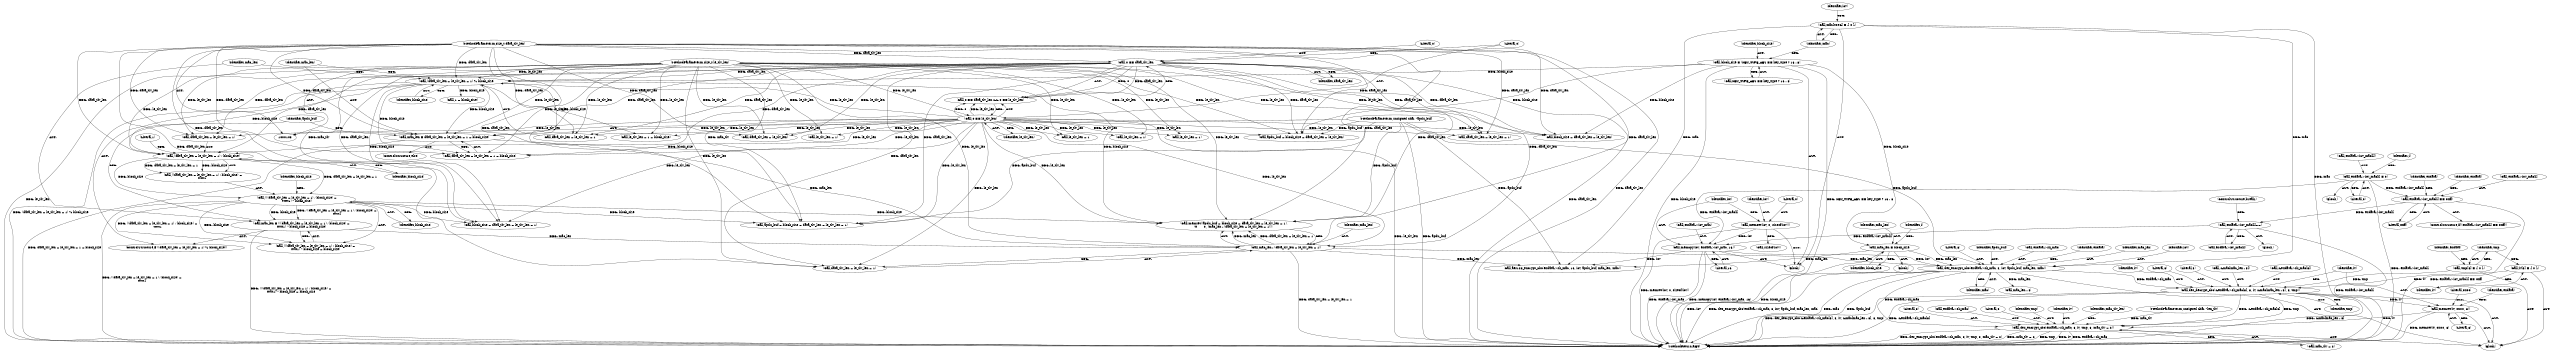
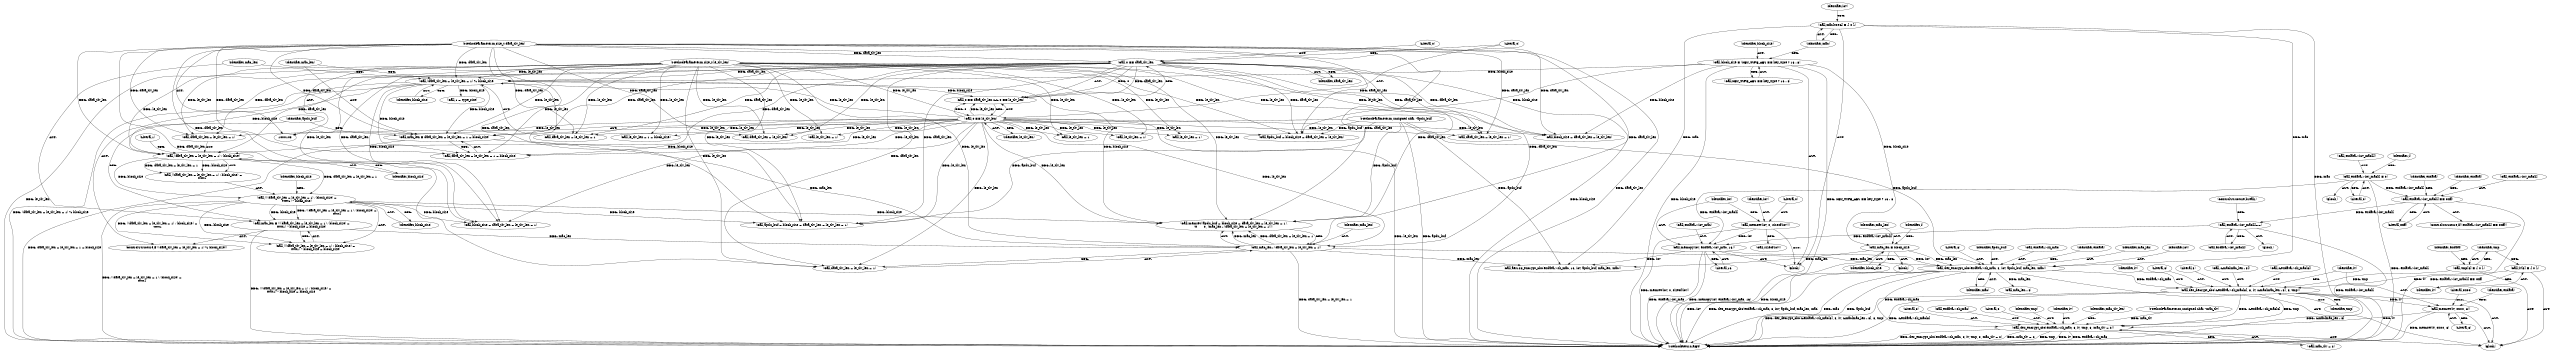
(462, 100) -> (462, 100)
(552, 109) -> (740, 83)
(319, 138) -> (319, 138)
(718, 138) -> (718, 138)
(401, 156) -> none
(1583, 199) -> (1583, 199)
(2184, 309) -> (2184, 309)
